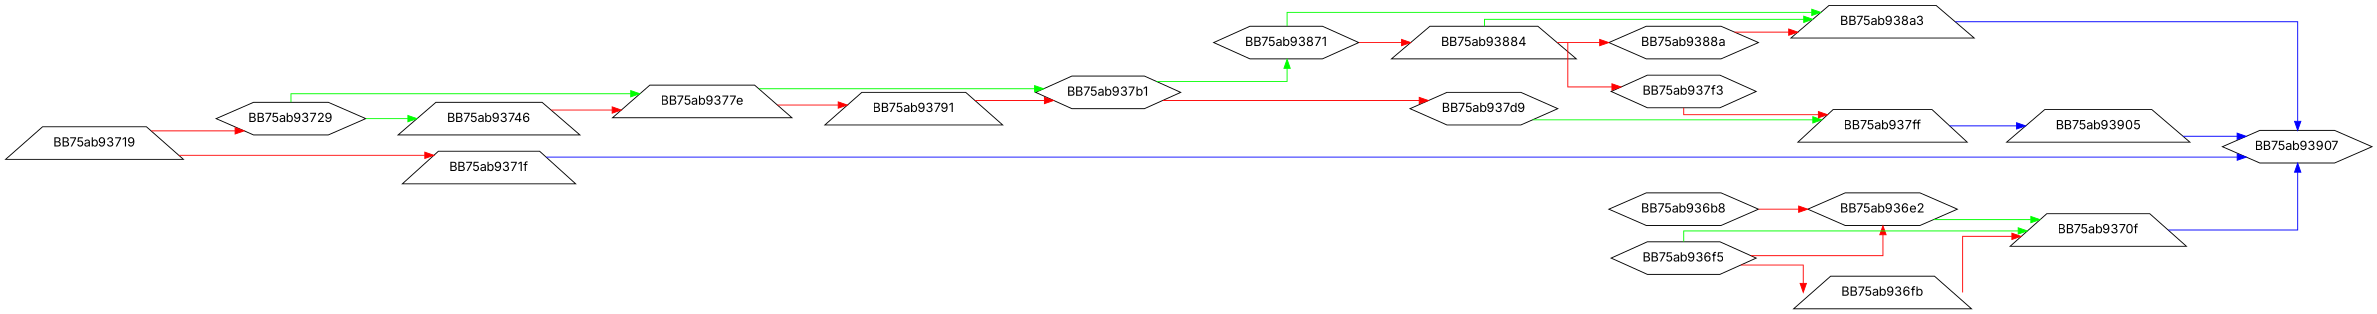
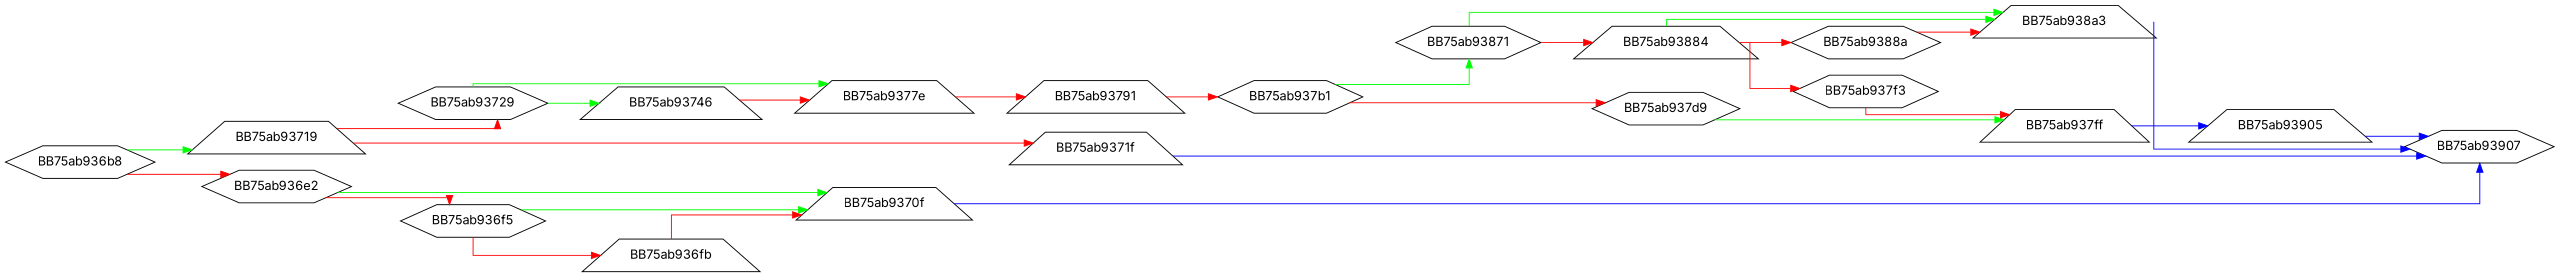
(897, 89) -> none
none -> (155, 150)
(1827, 256) -> (388, 198)
